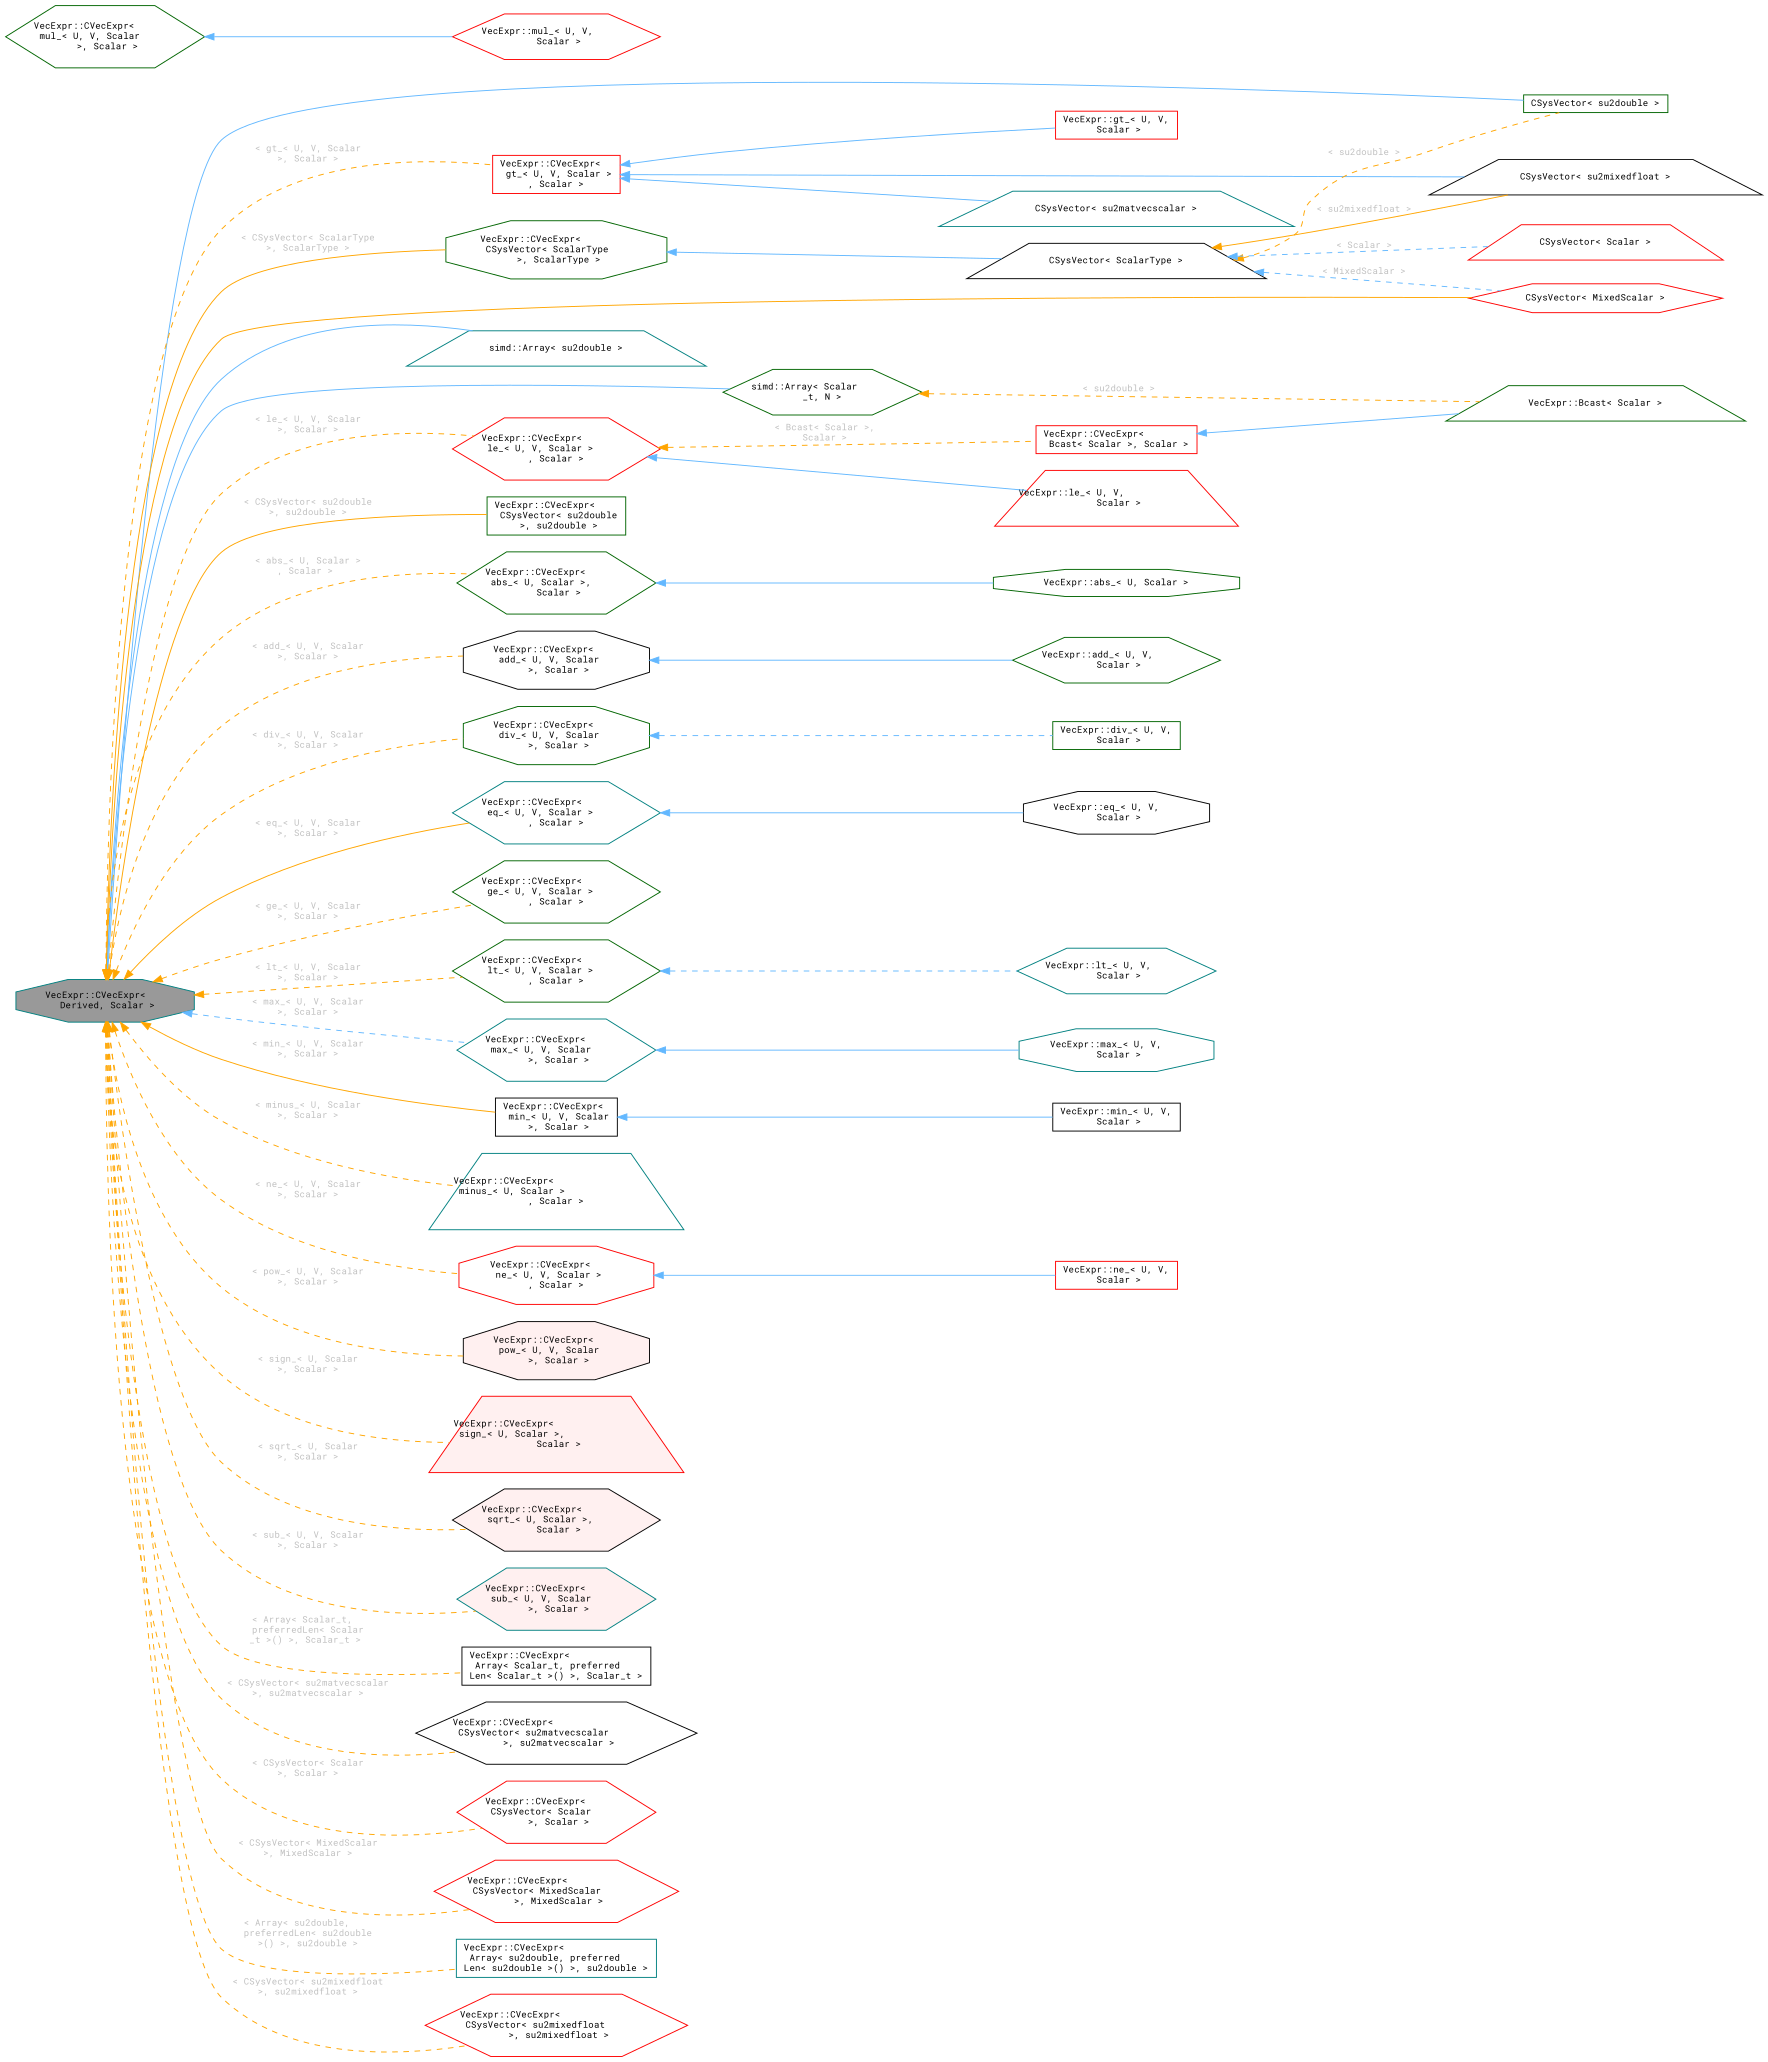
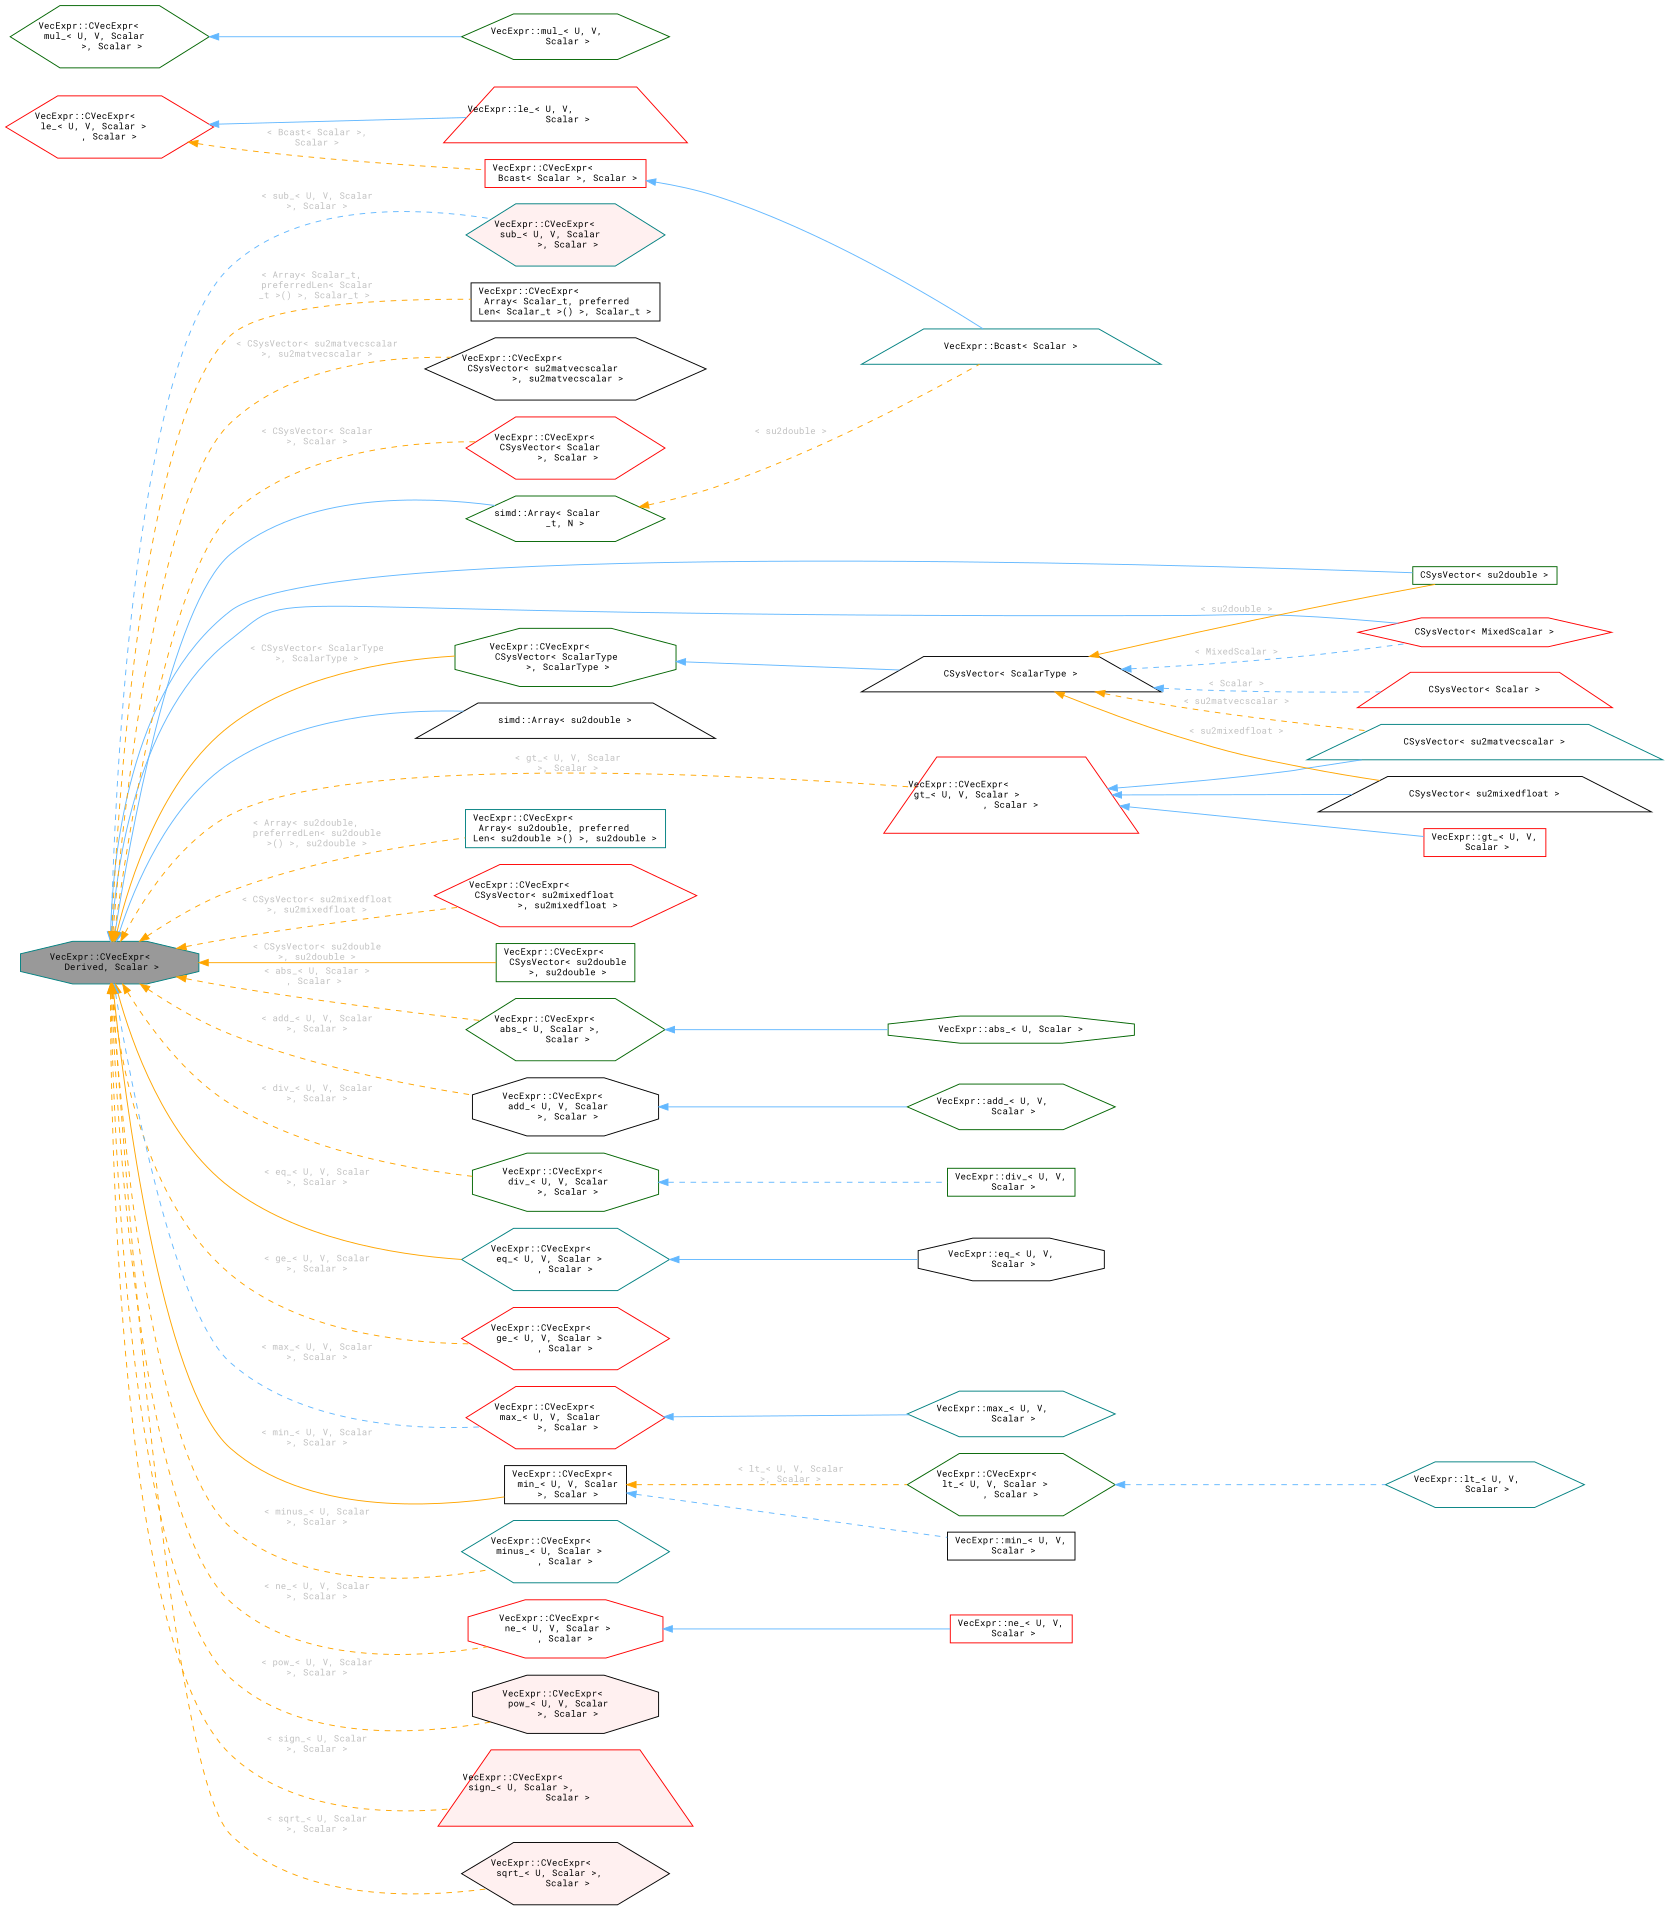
(556, 37) -> (566, 37)
(1386, 163) -> (1250, 621)
(556, 174) -> (1011, 795)
(521, 309) -> (648, 613)
(556, 348) -> (566, 721)
(1596, 403) -> (1011, 347)
(171, 595) -> none
none -> (1236, 715)
(556, 892) -> (566, 1339)
(333, 986) -> (772, 1485)
(556, 1050) -> (566, 1418)
(1116, 1050) -> (1011, 1414)
(840, 1117) -> (792, 1516)
(556, 1192) -> (566, 1552)
(166, 1430) -> (156, 455)
(556, 1891) -> none
